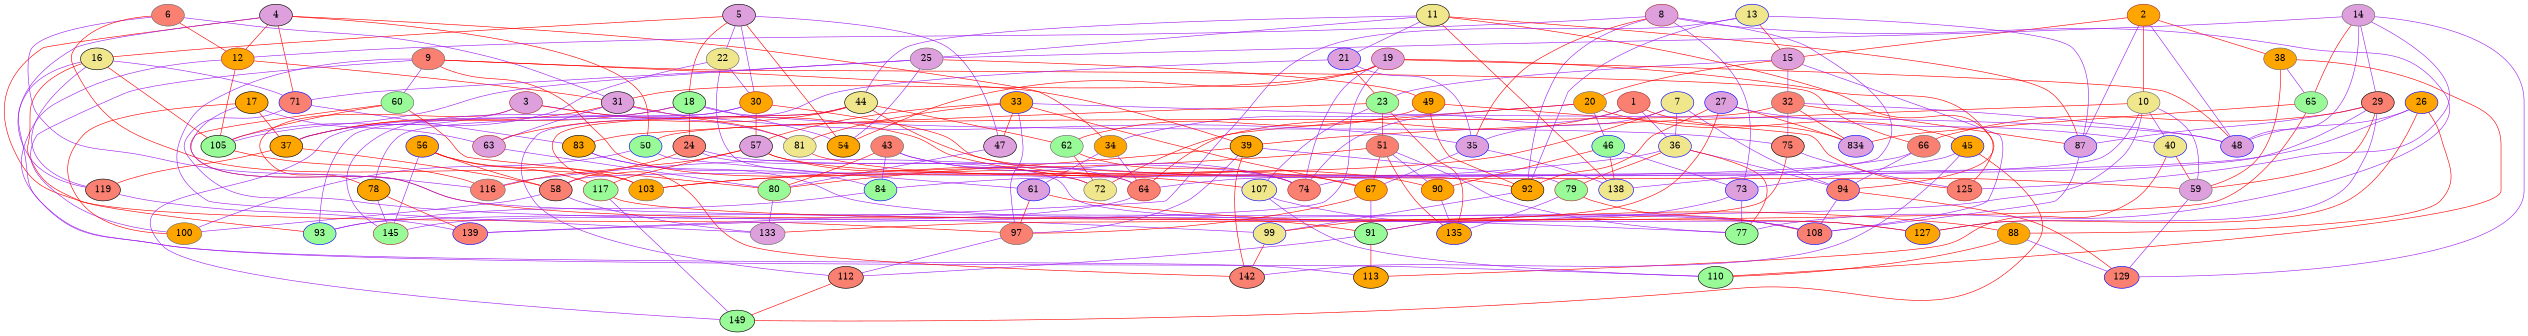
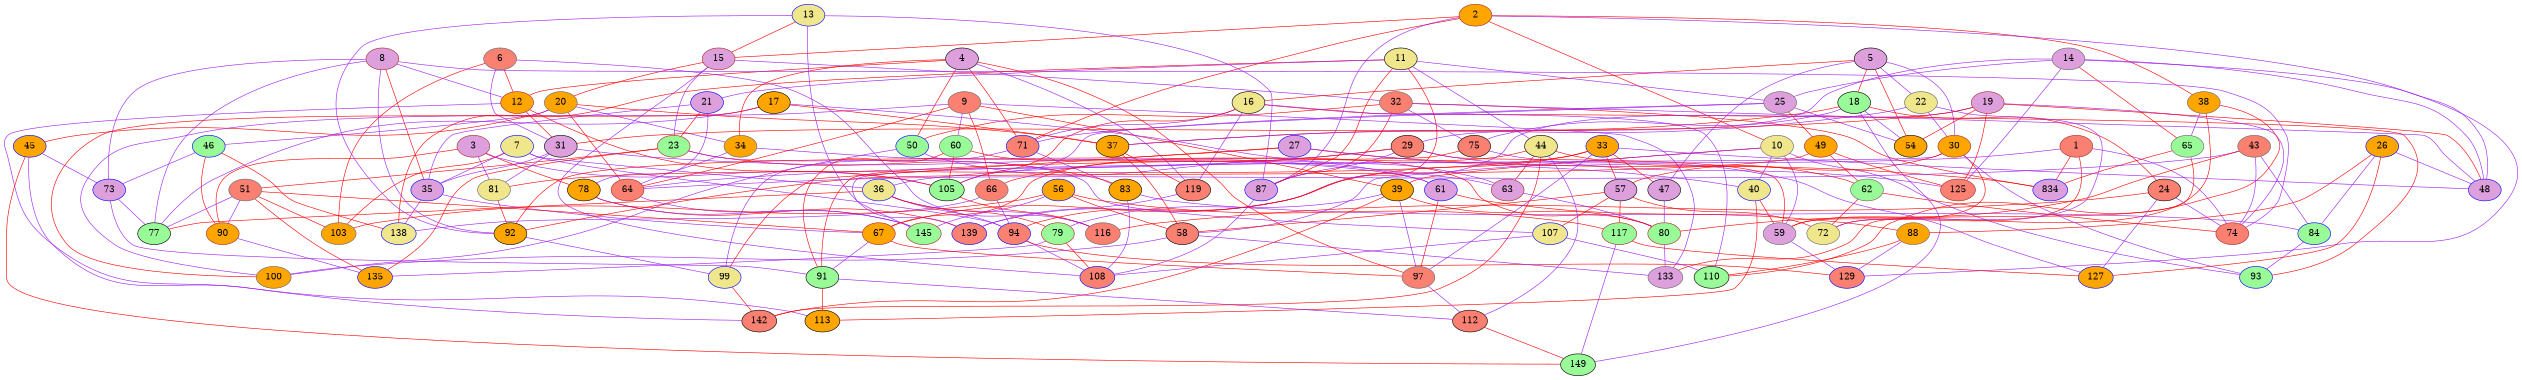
none -> (1212, 76)
(450, 121) -> (837, 121)
(711, 121) -> (522, 172)
